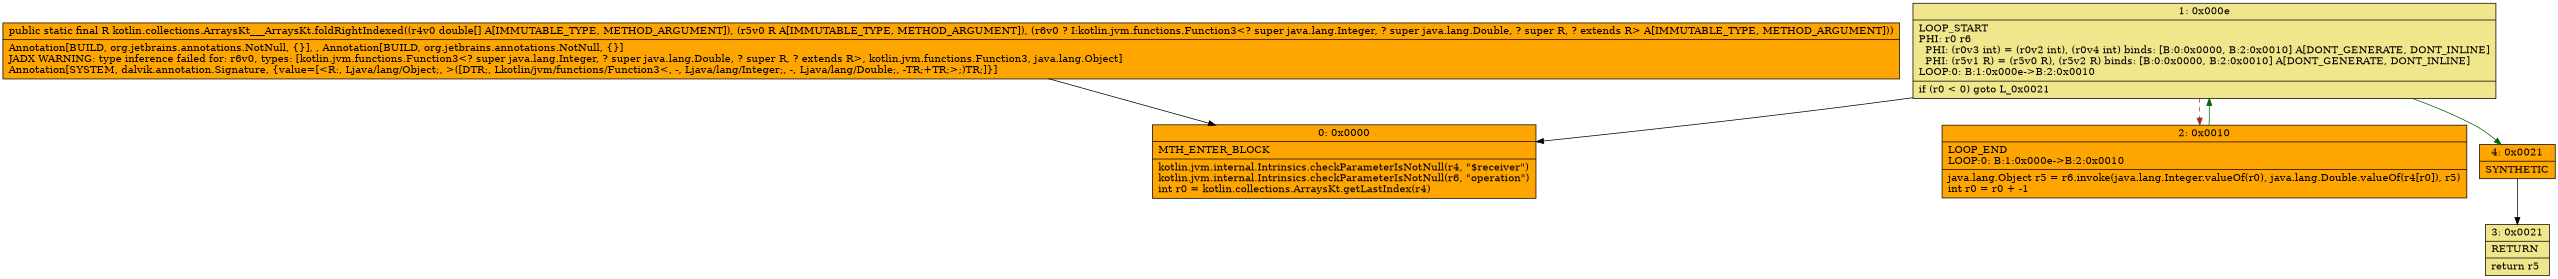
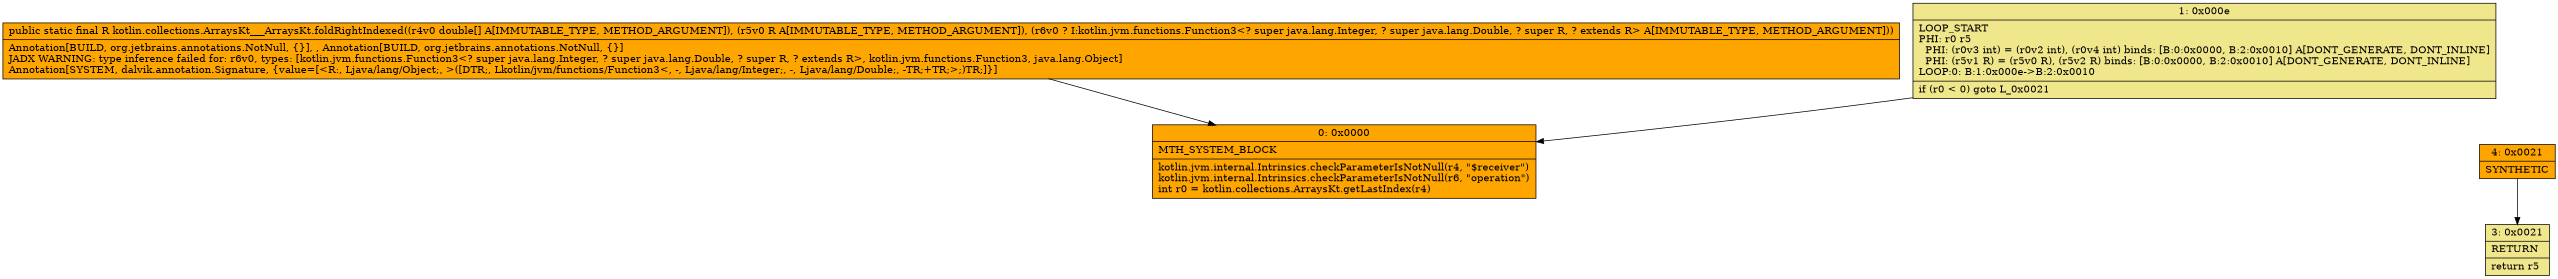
(1947, 39) -> (1947, 39)
(2455, 116) -> none
(1214, 150) -> (1218, 150)
(2204, 162) -> none
